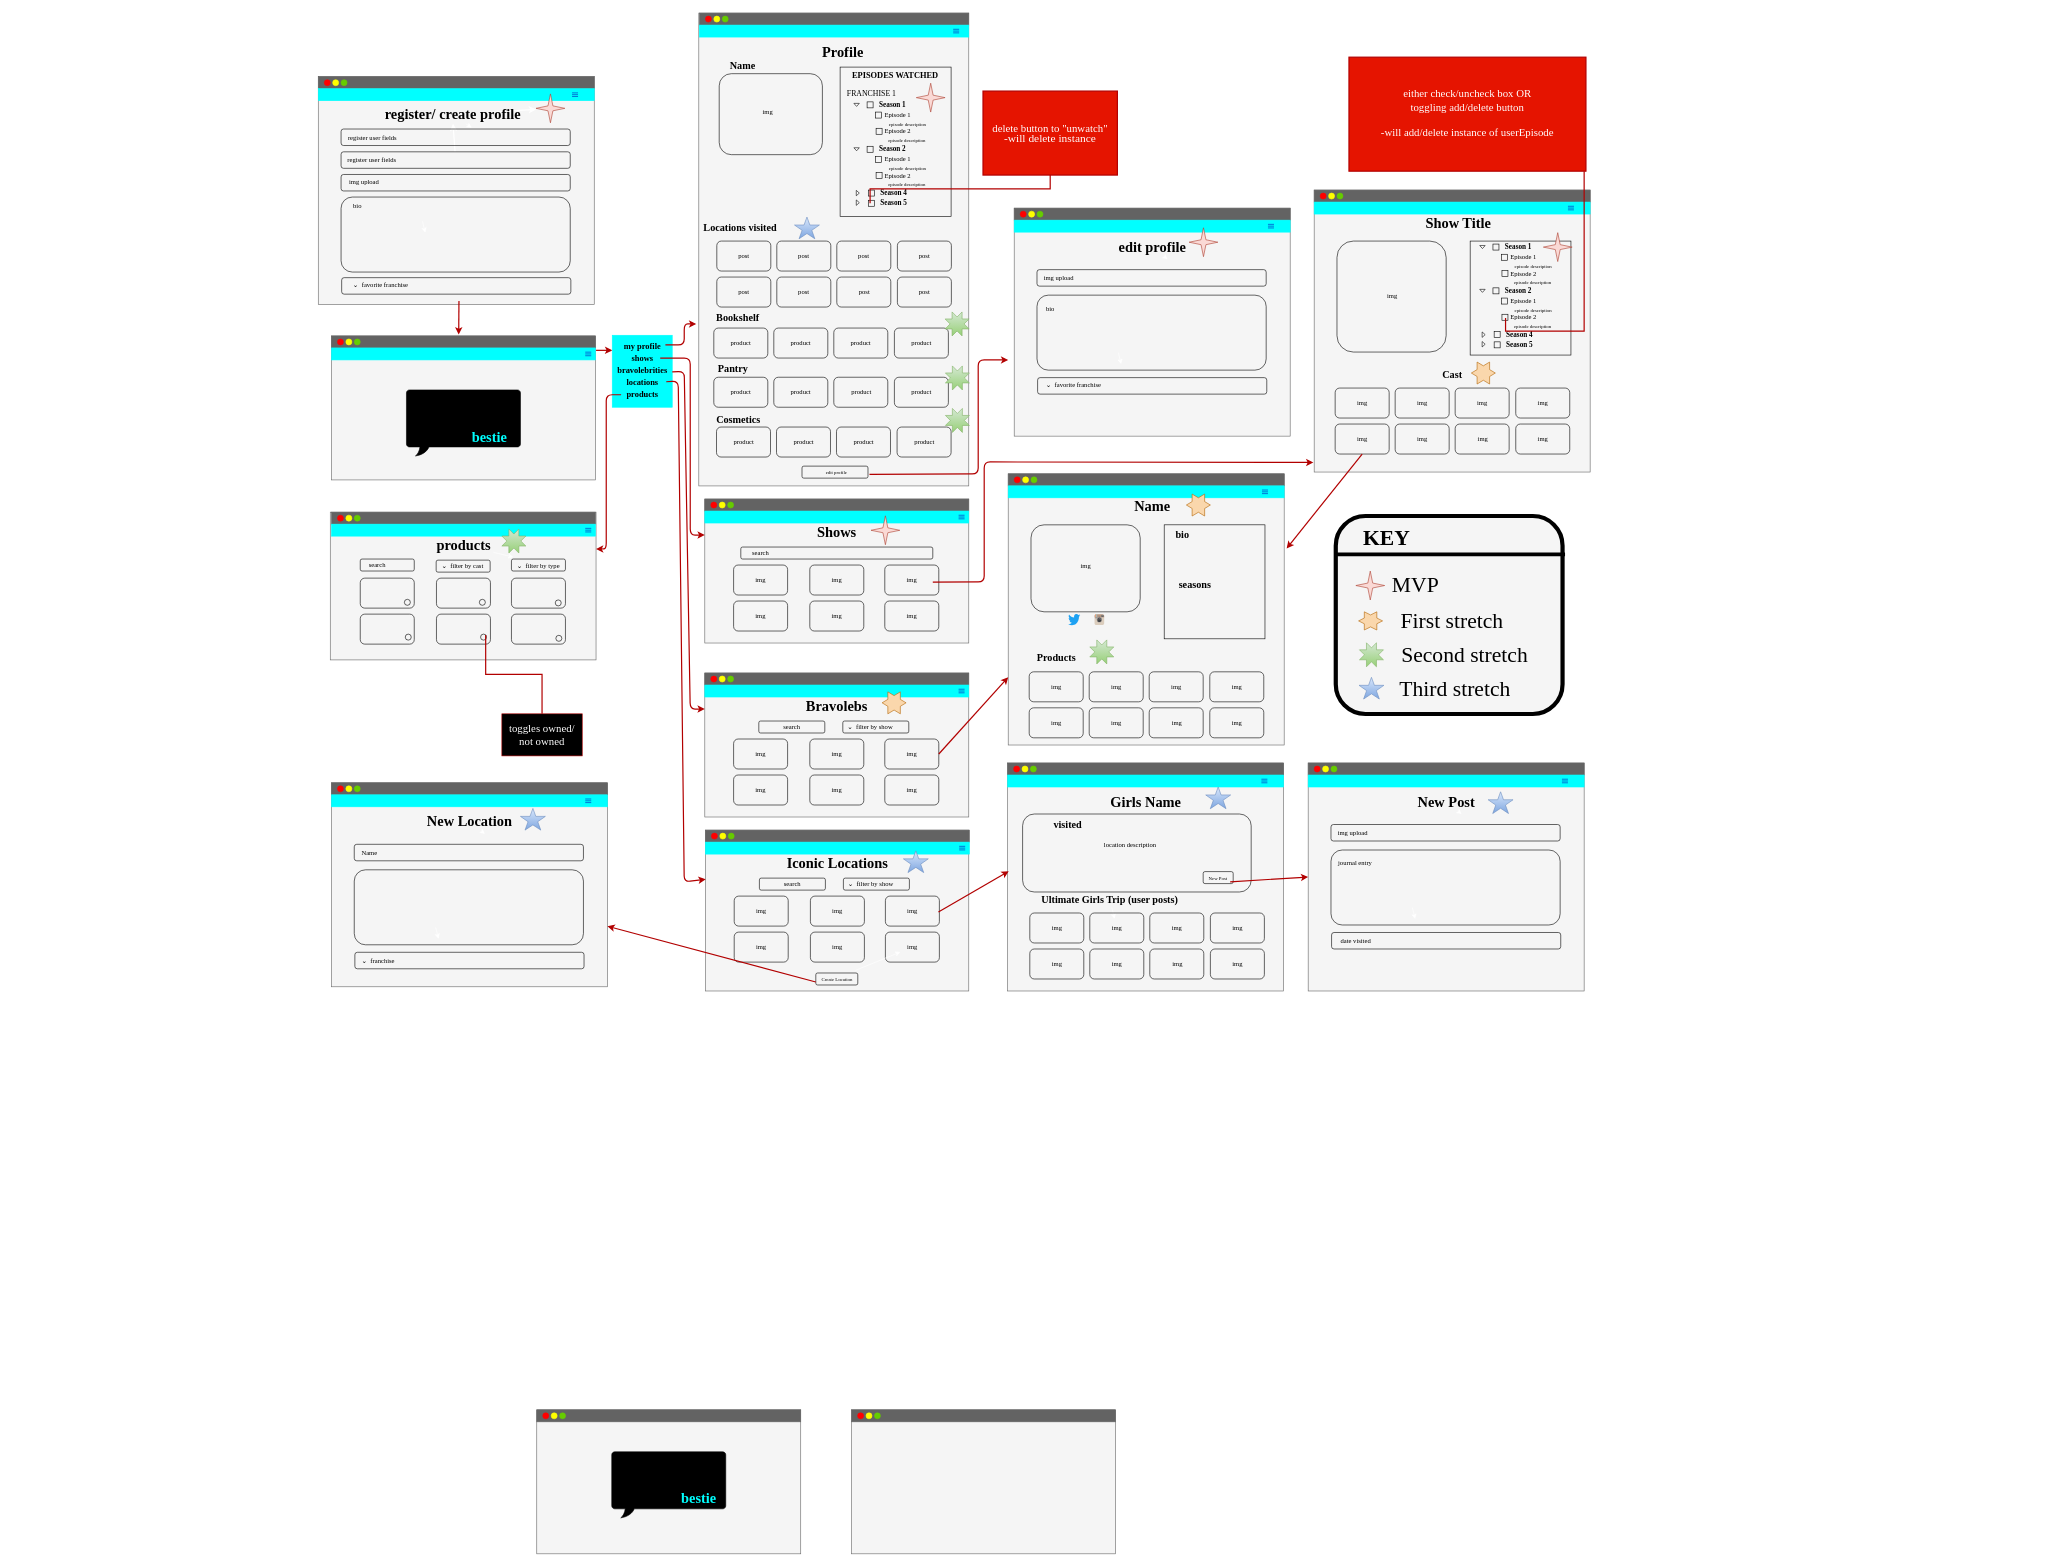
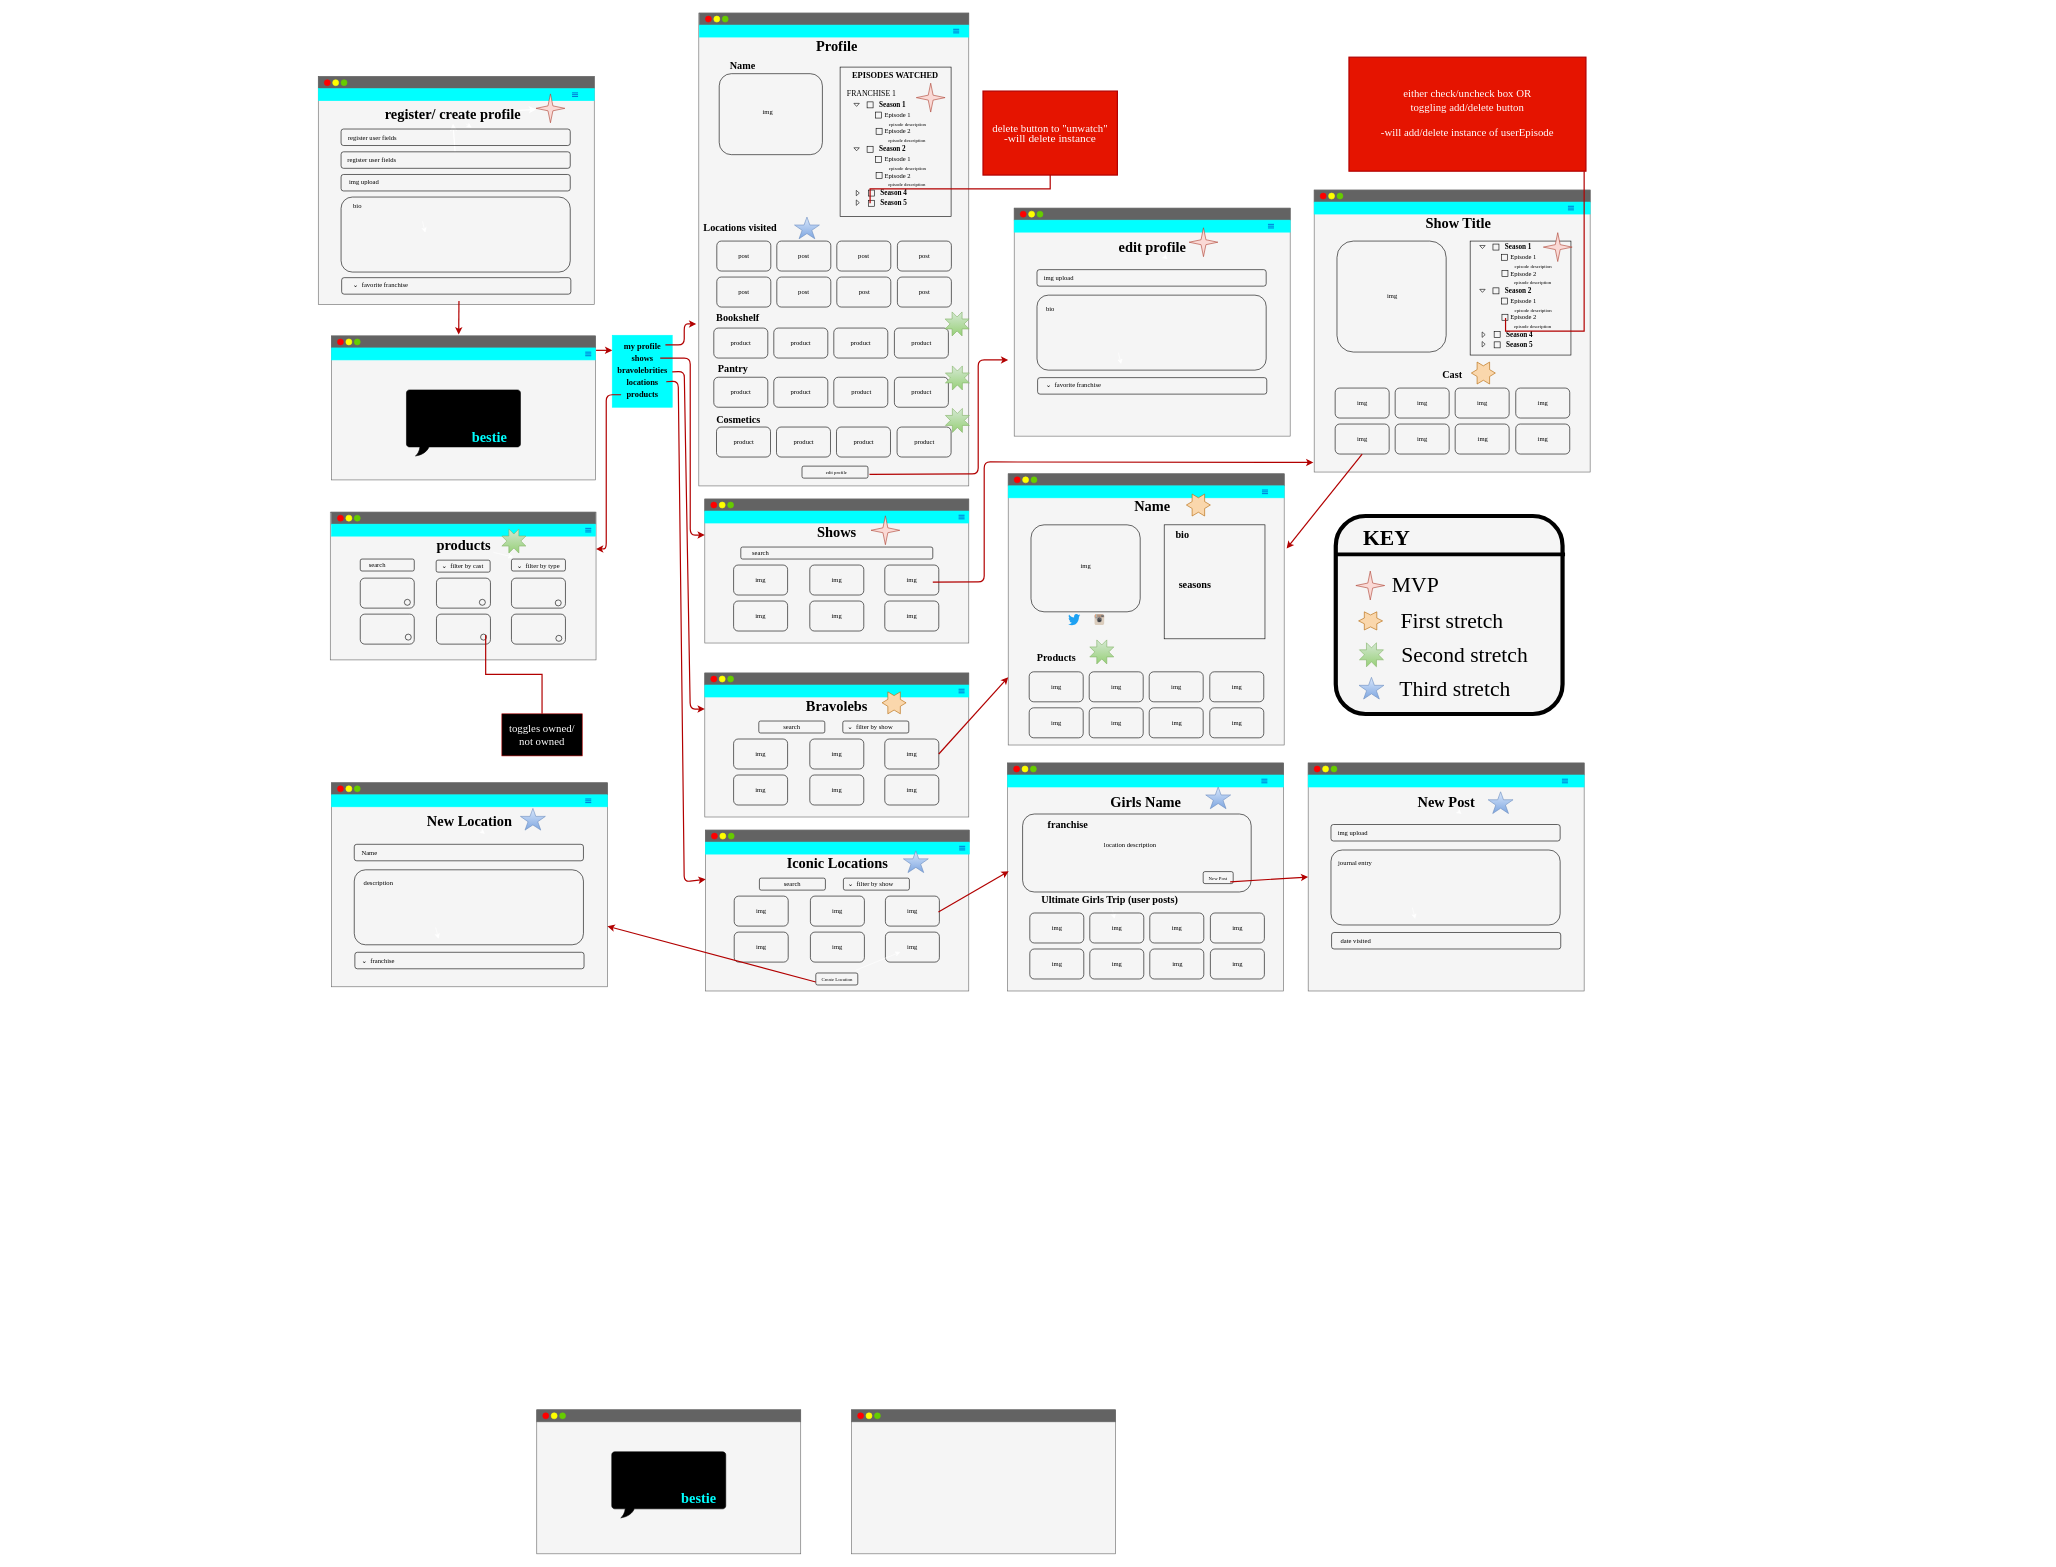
(843, 52) -> (837, 46)
(1068, 823) -> (1068, 823)
none -> (378, 883)
